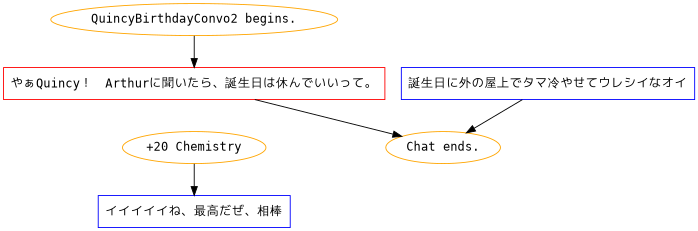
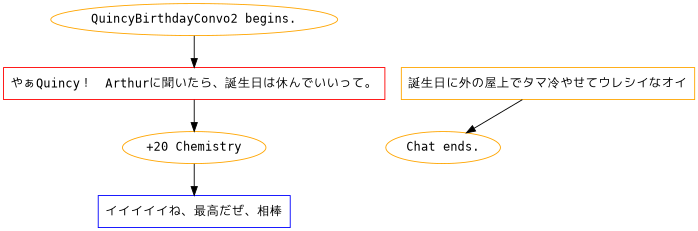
(548, 84) -> (548, 84)
(324, 117) -> (194, 111)
